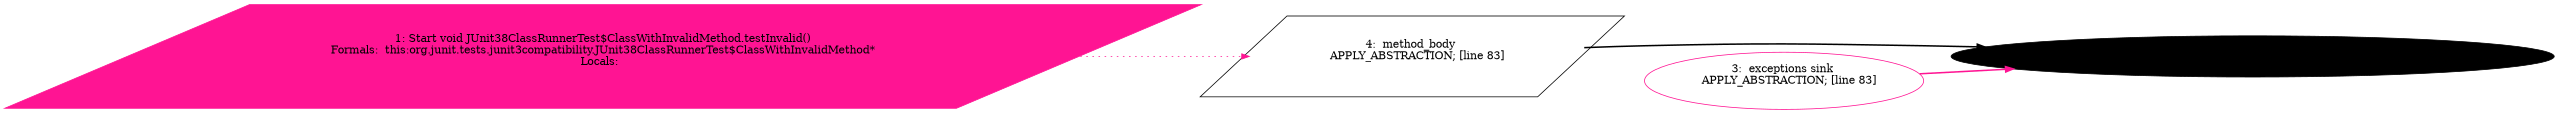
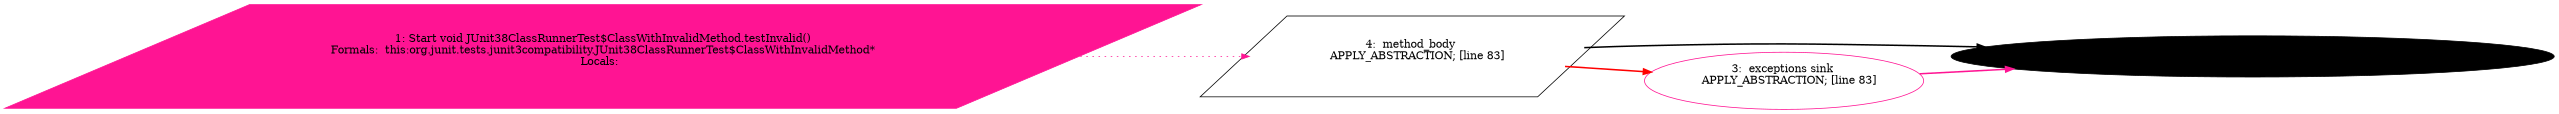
none -> (1604, 69)
